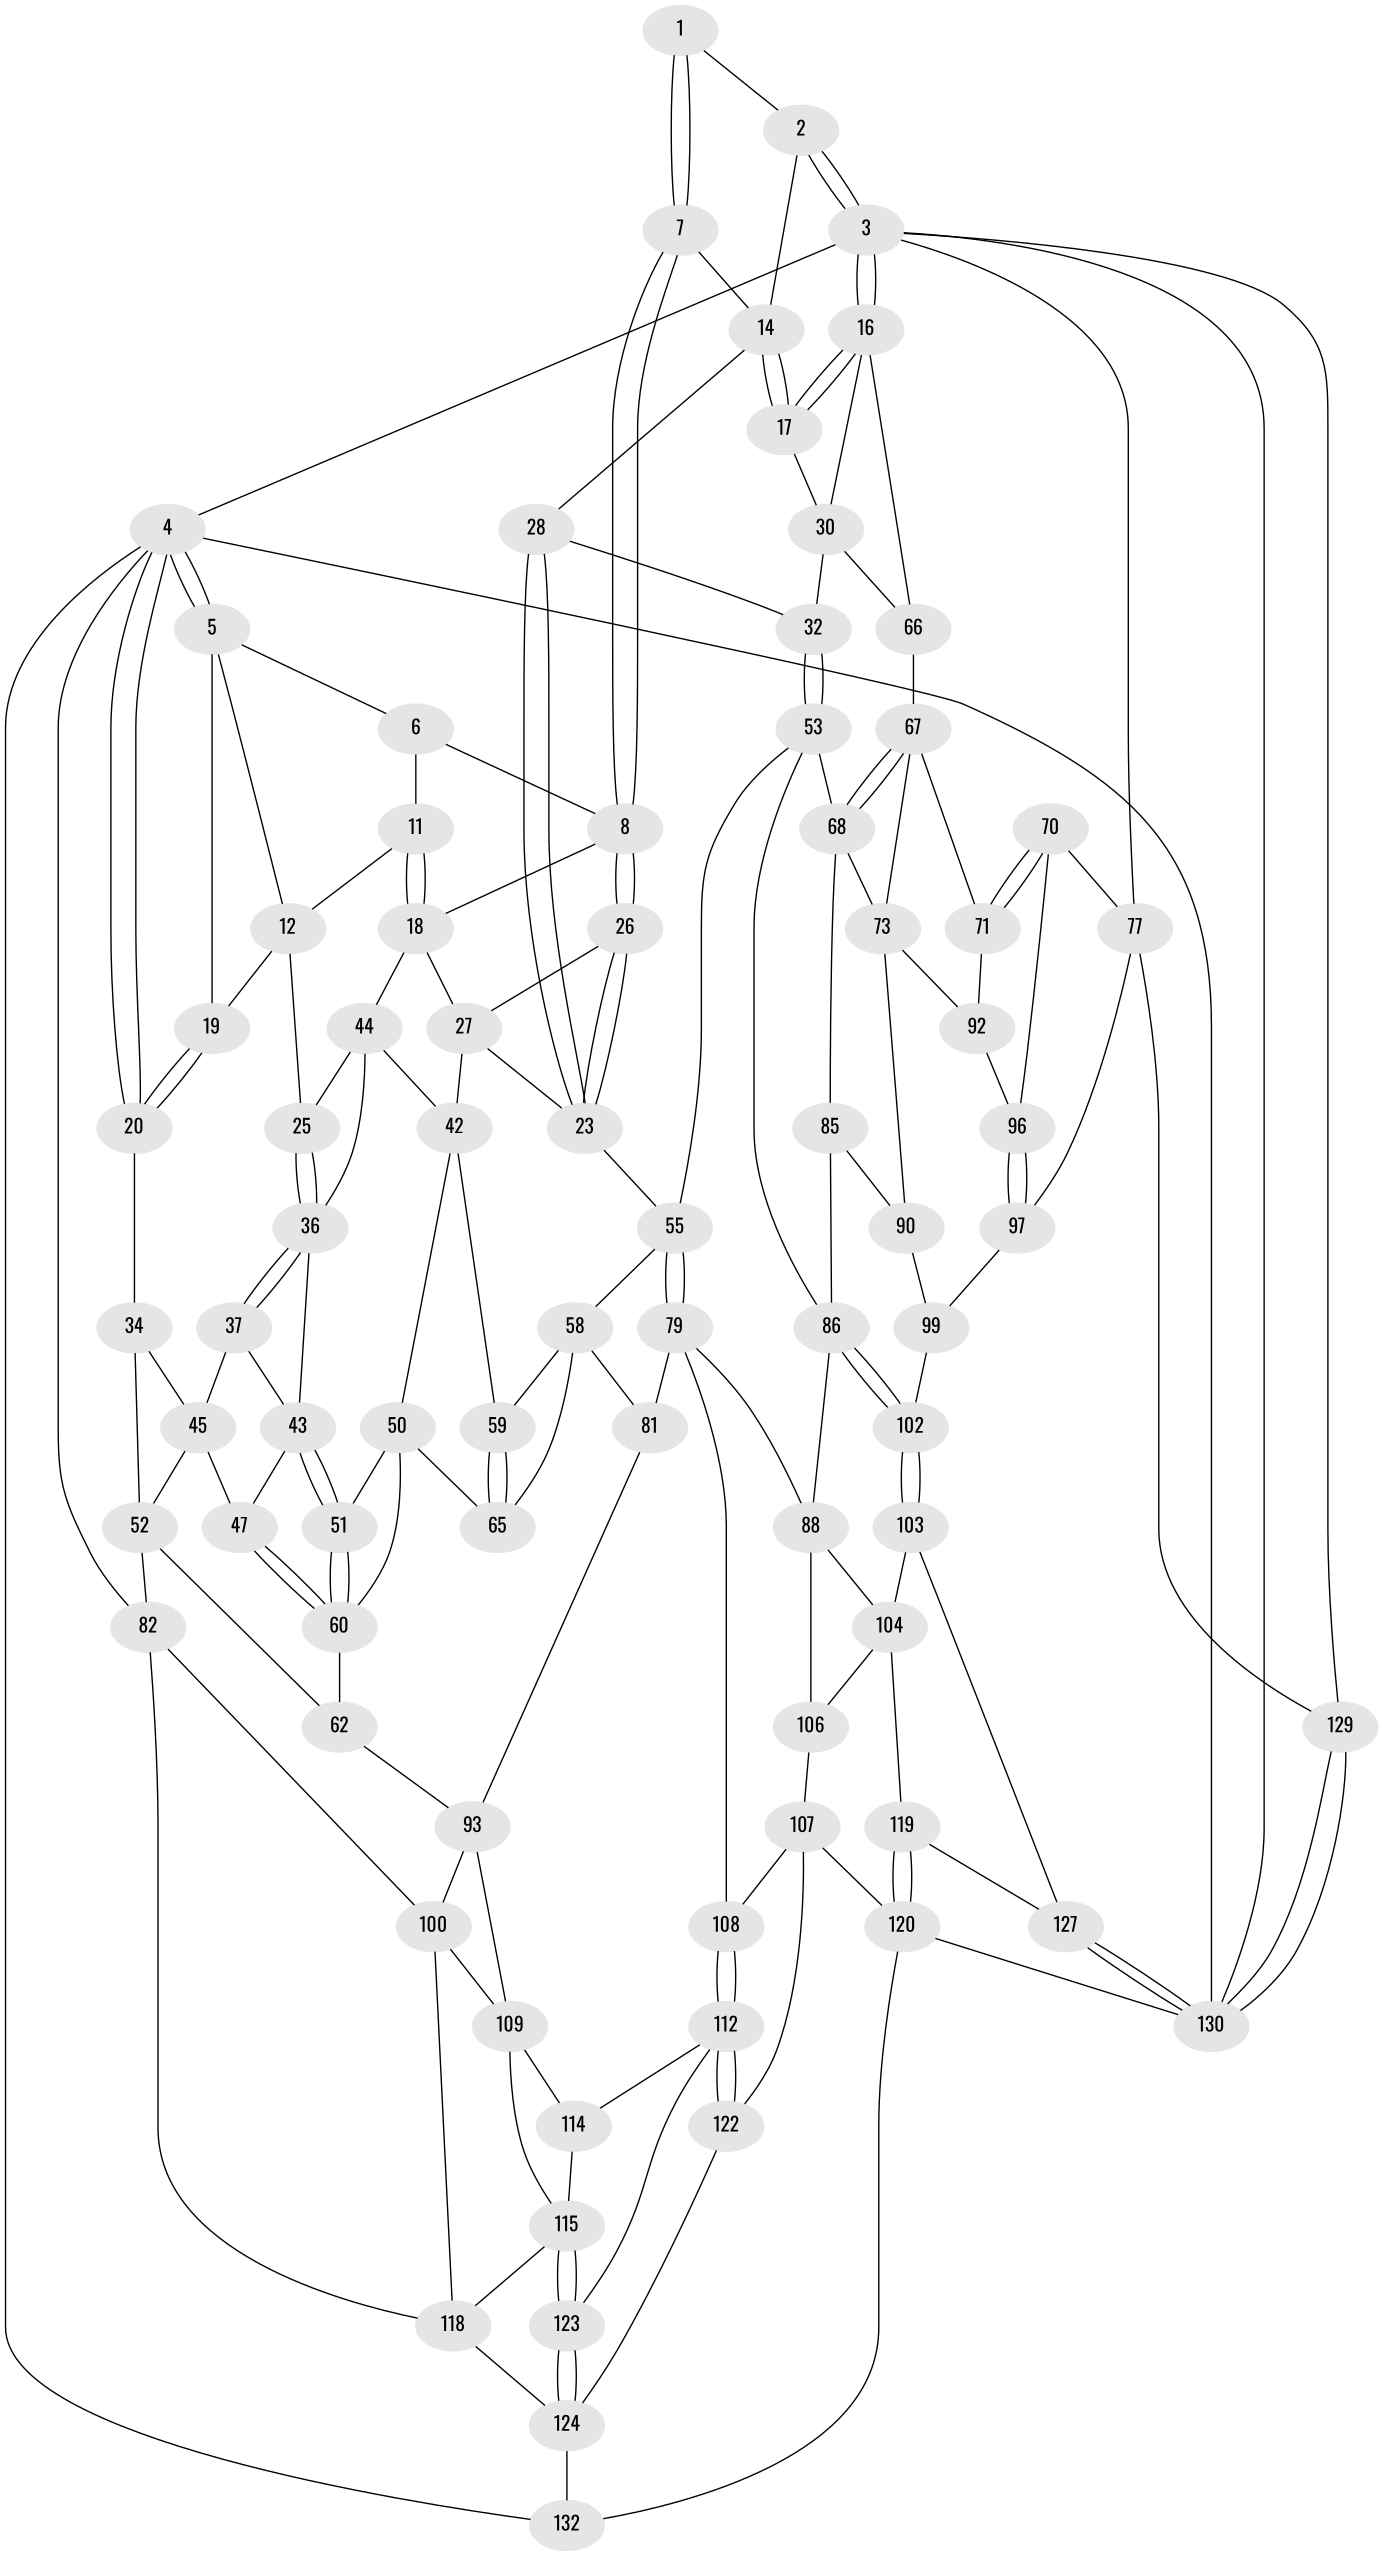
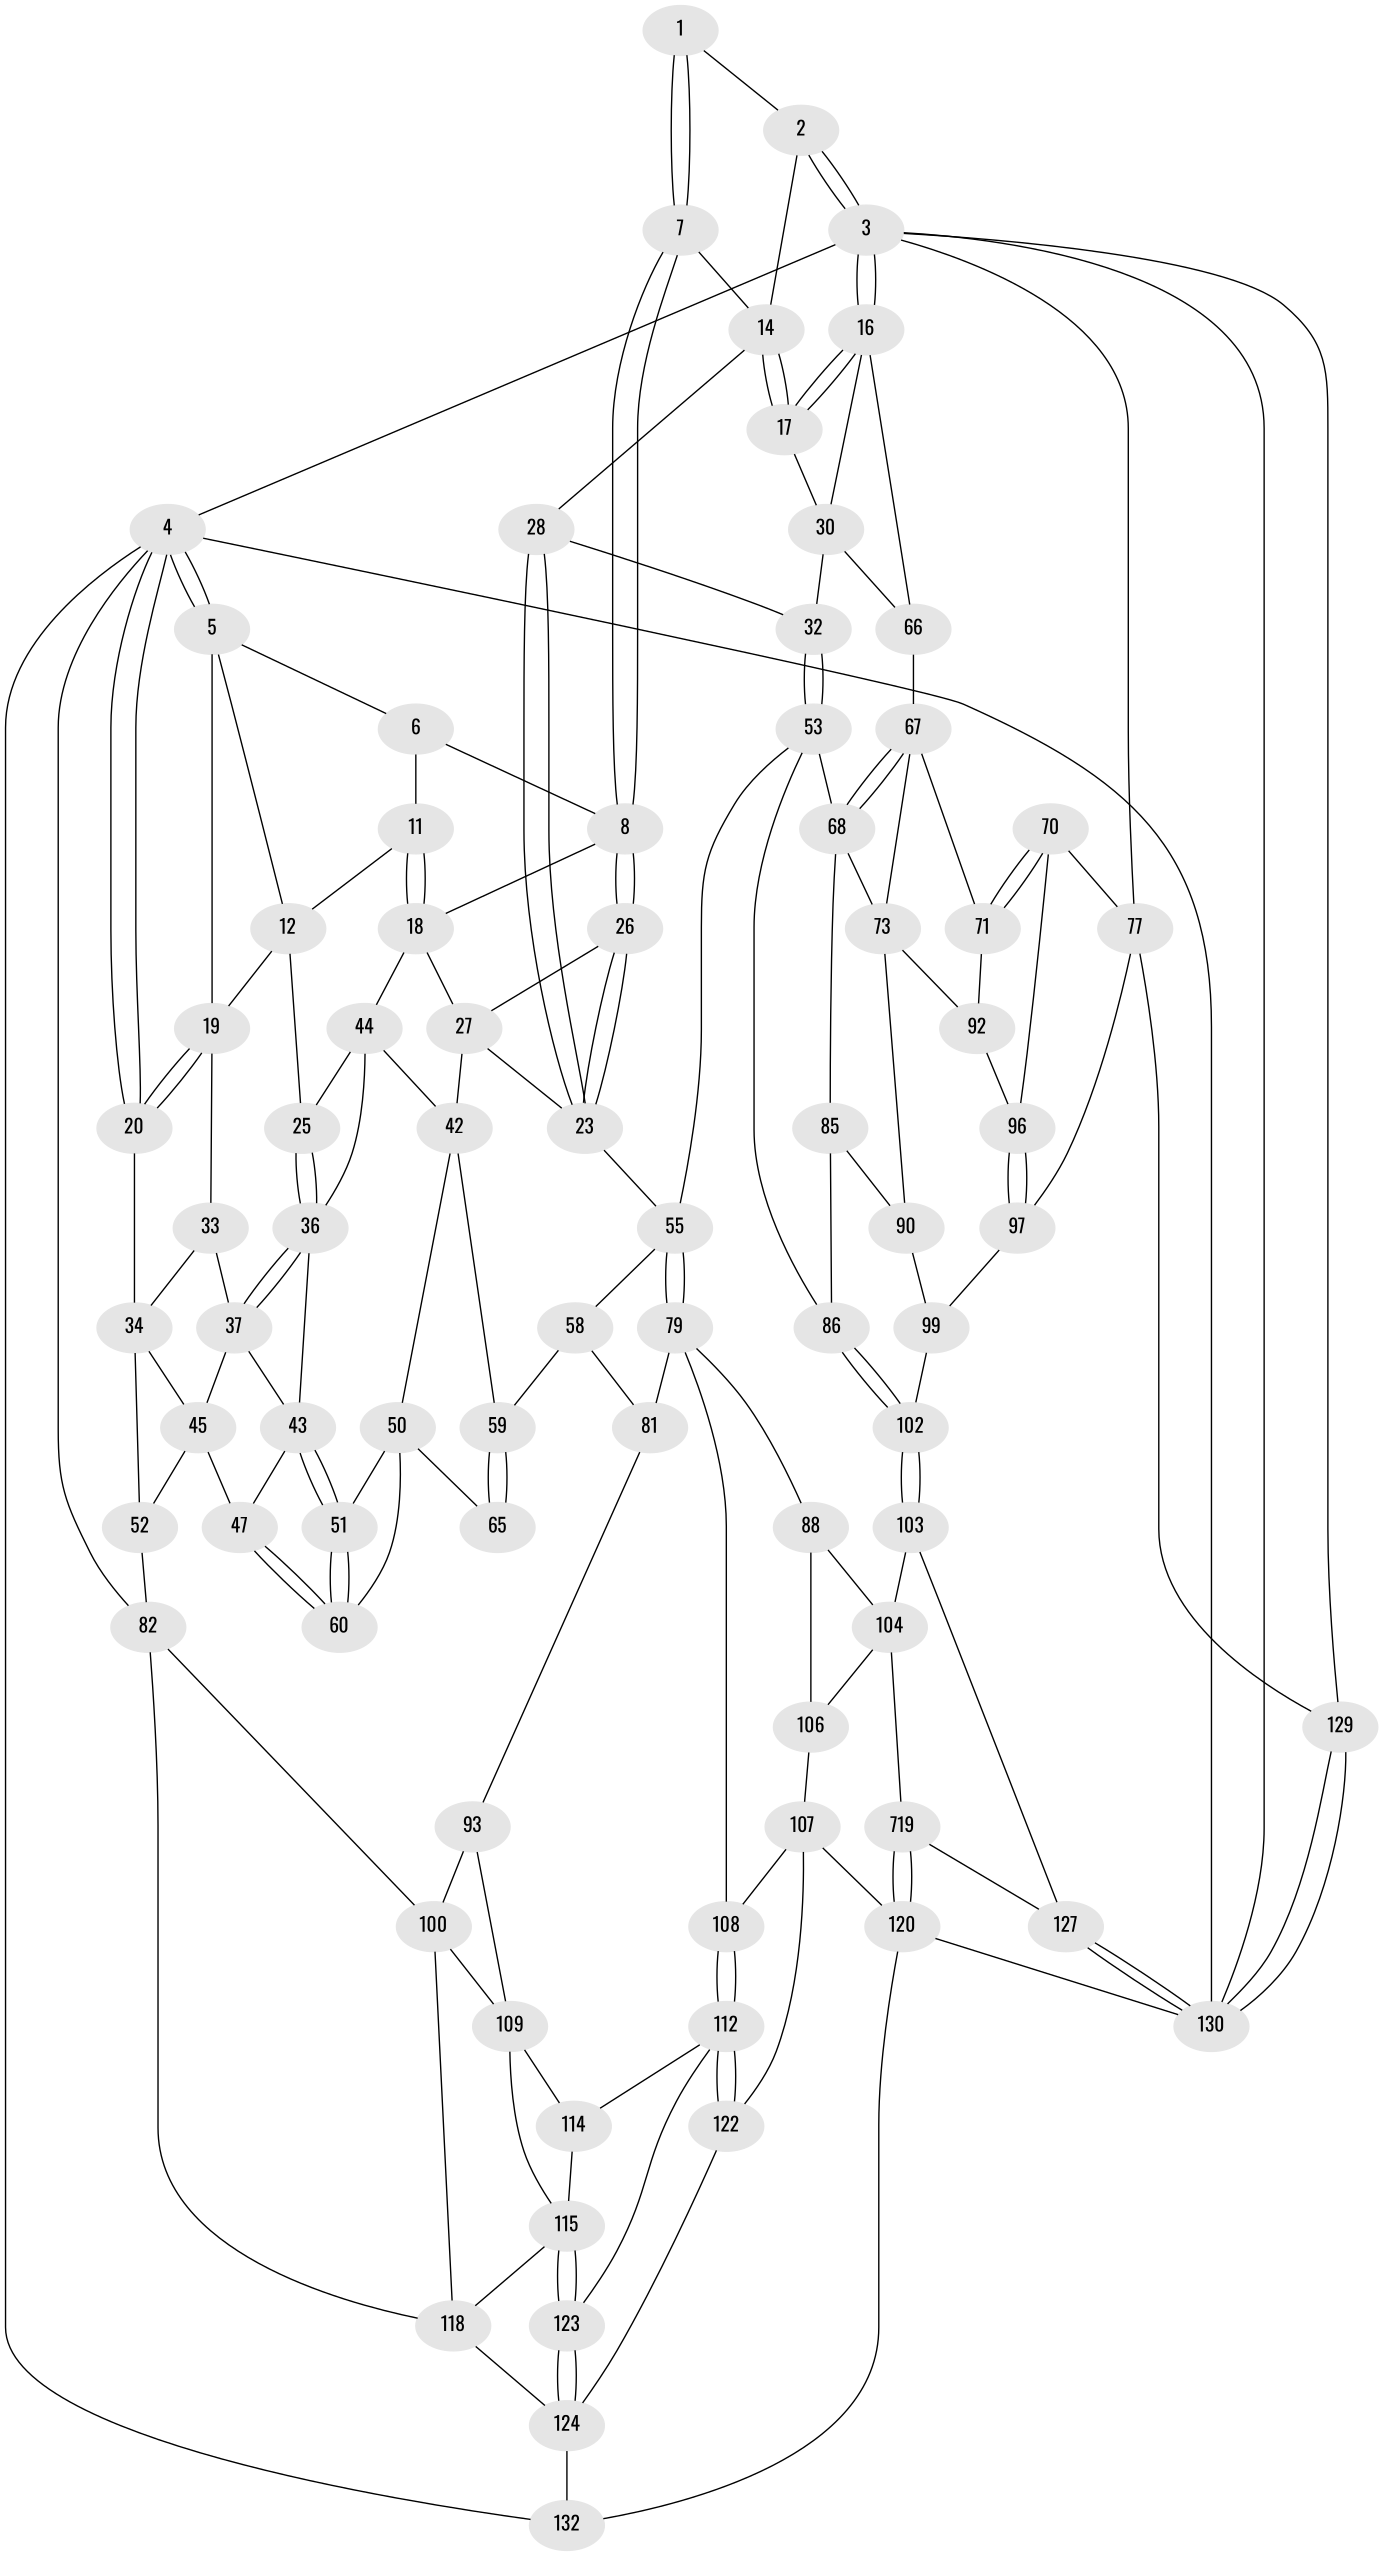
none -> (211, 1228)
(821, 1428) -> none
(555, 1433) -> none
(340, 1727) -> none
(902, 1827) -> (902, 1827)
